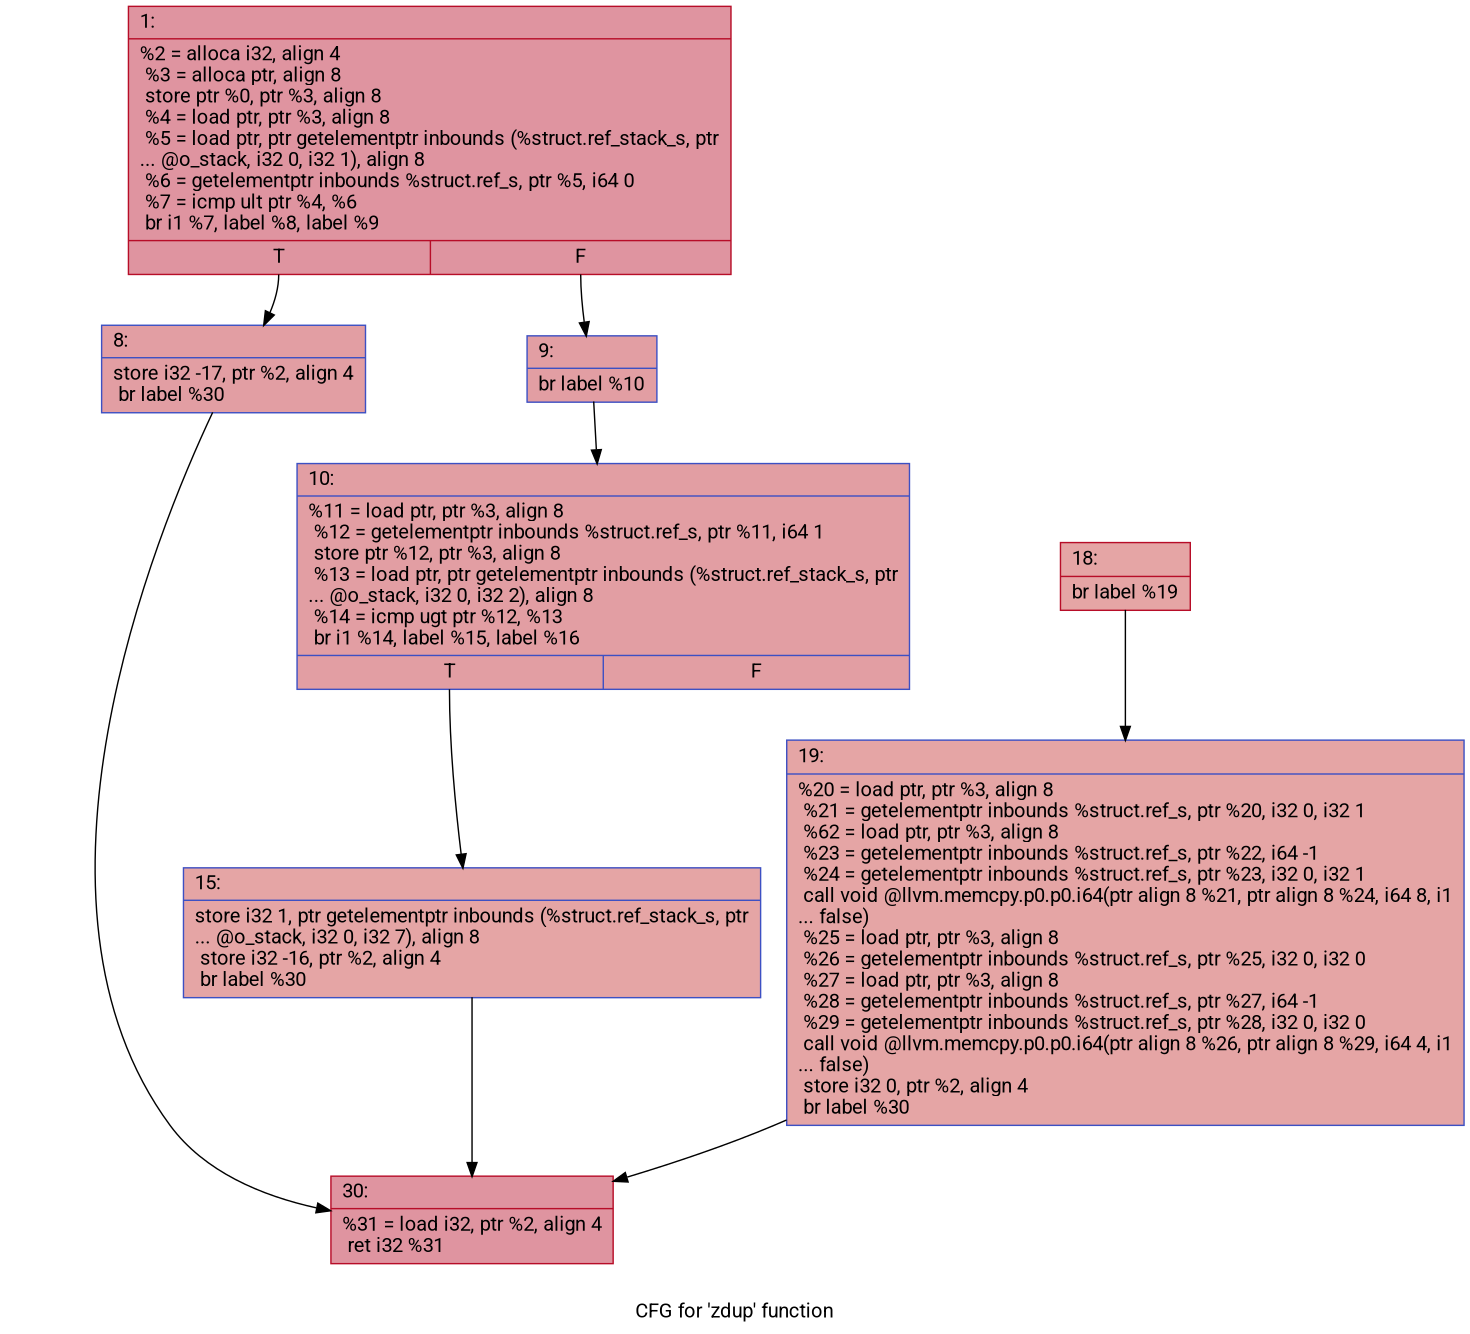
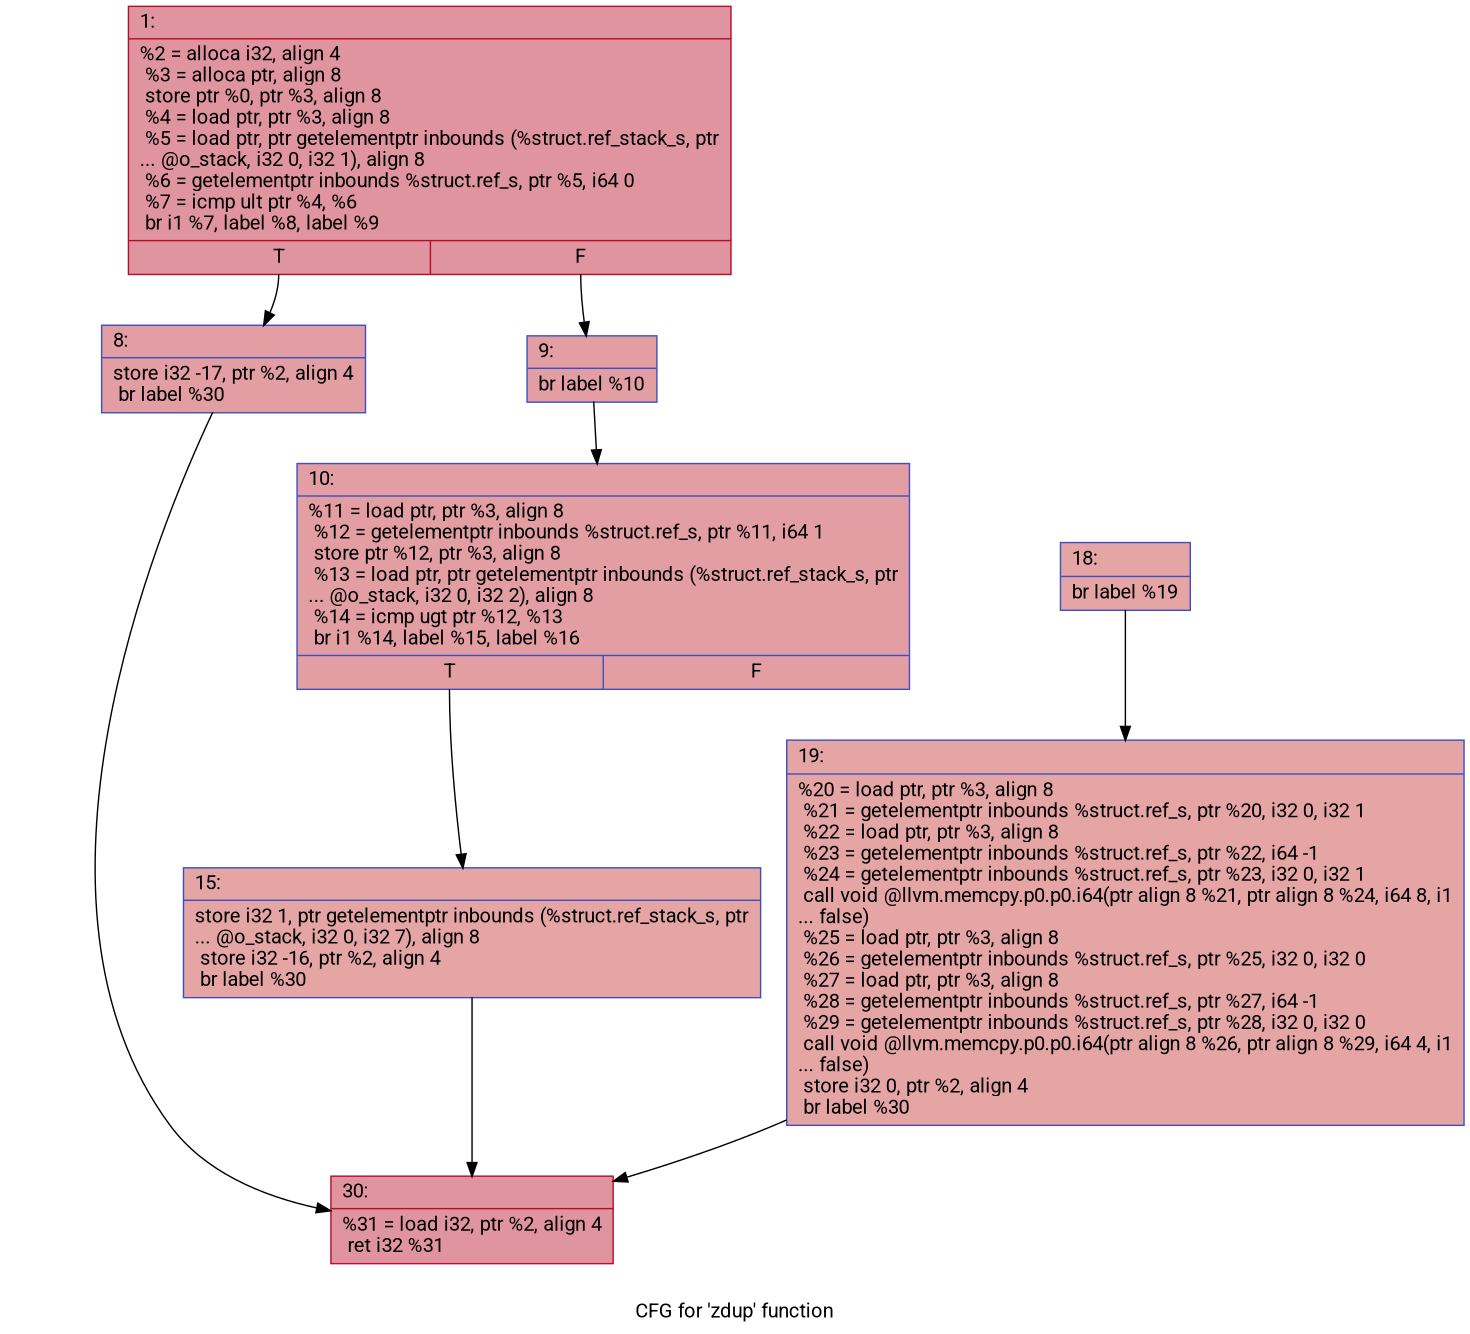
(1125, 576) -> (1125, 576)
(929, 833) -> (929, 833)
